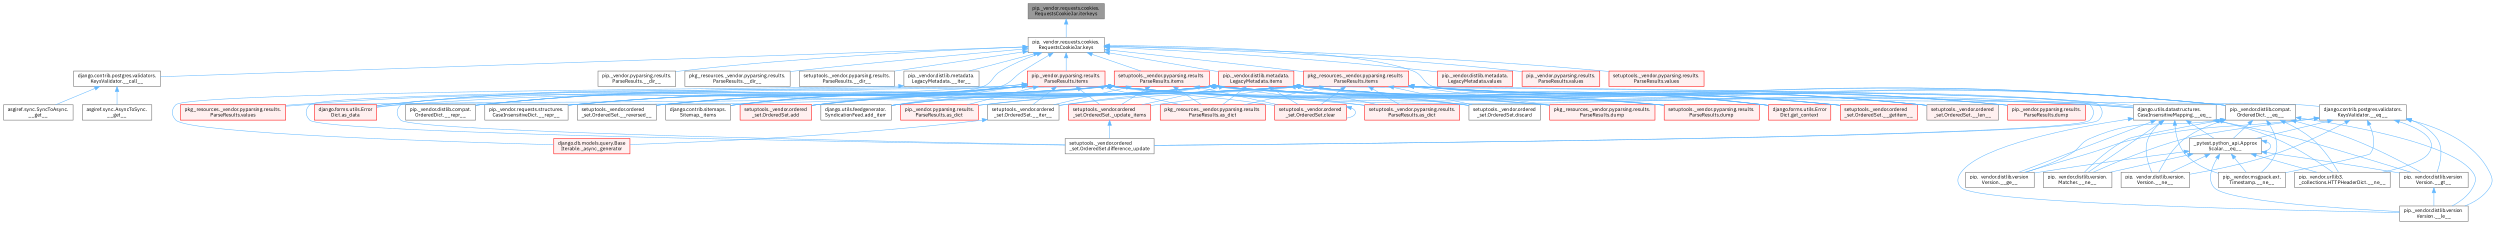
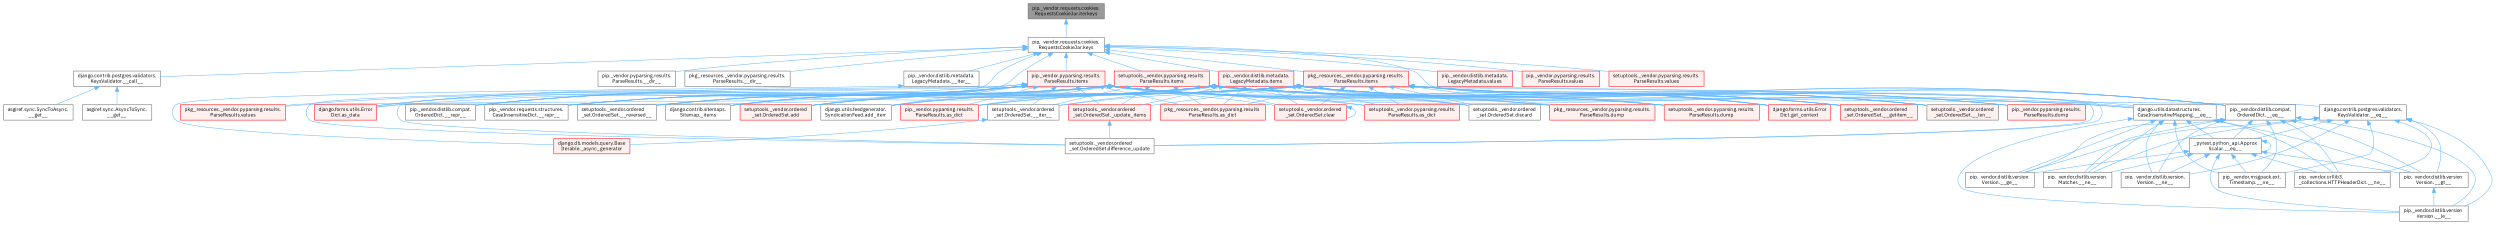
(847, 79) -> none
none -> (1044, 96)
